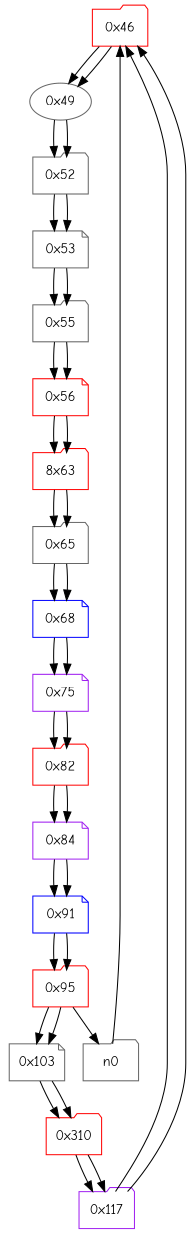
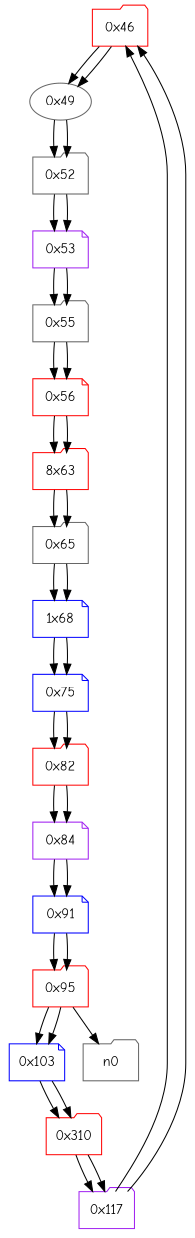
(61, 249) -> (61, 249)
(120, 550) -> none
(61, 619) -> (61, 619)
(61, 693) -> (61, 693)
(37, 1062) -> (37, 1062)
